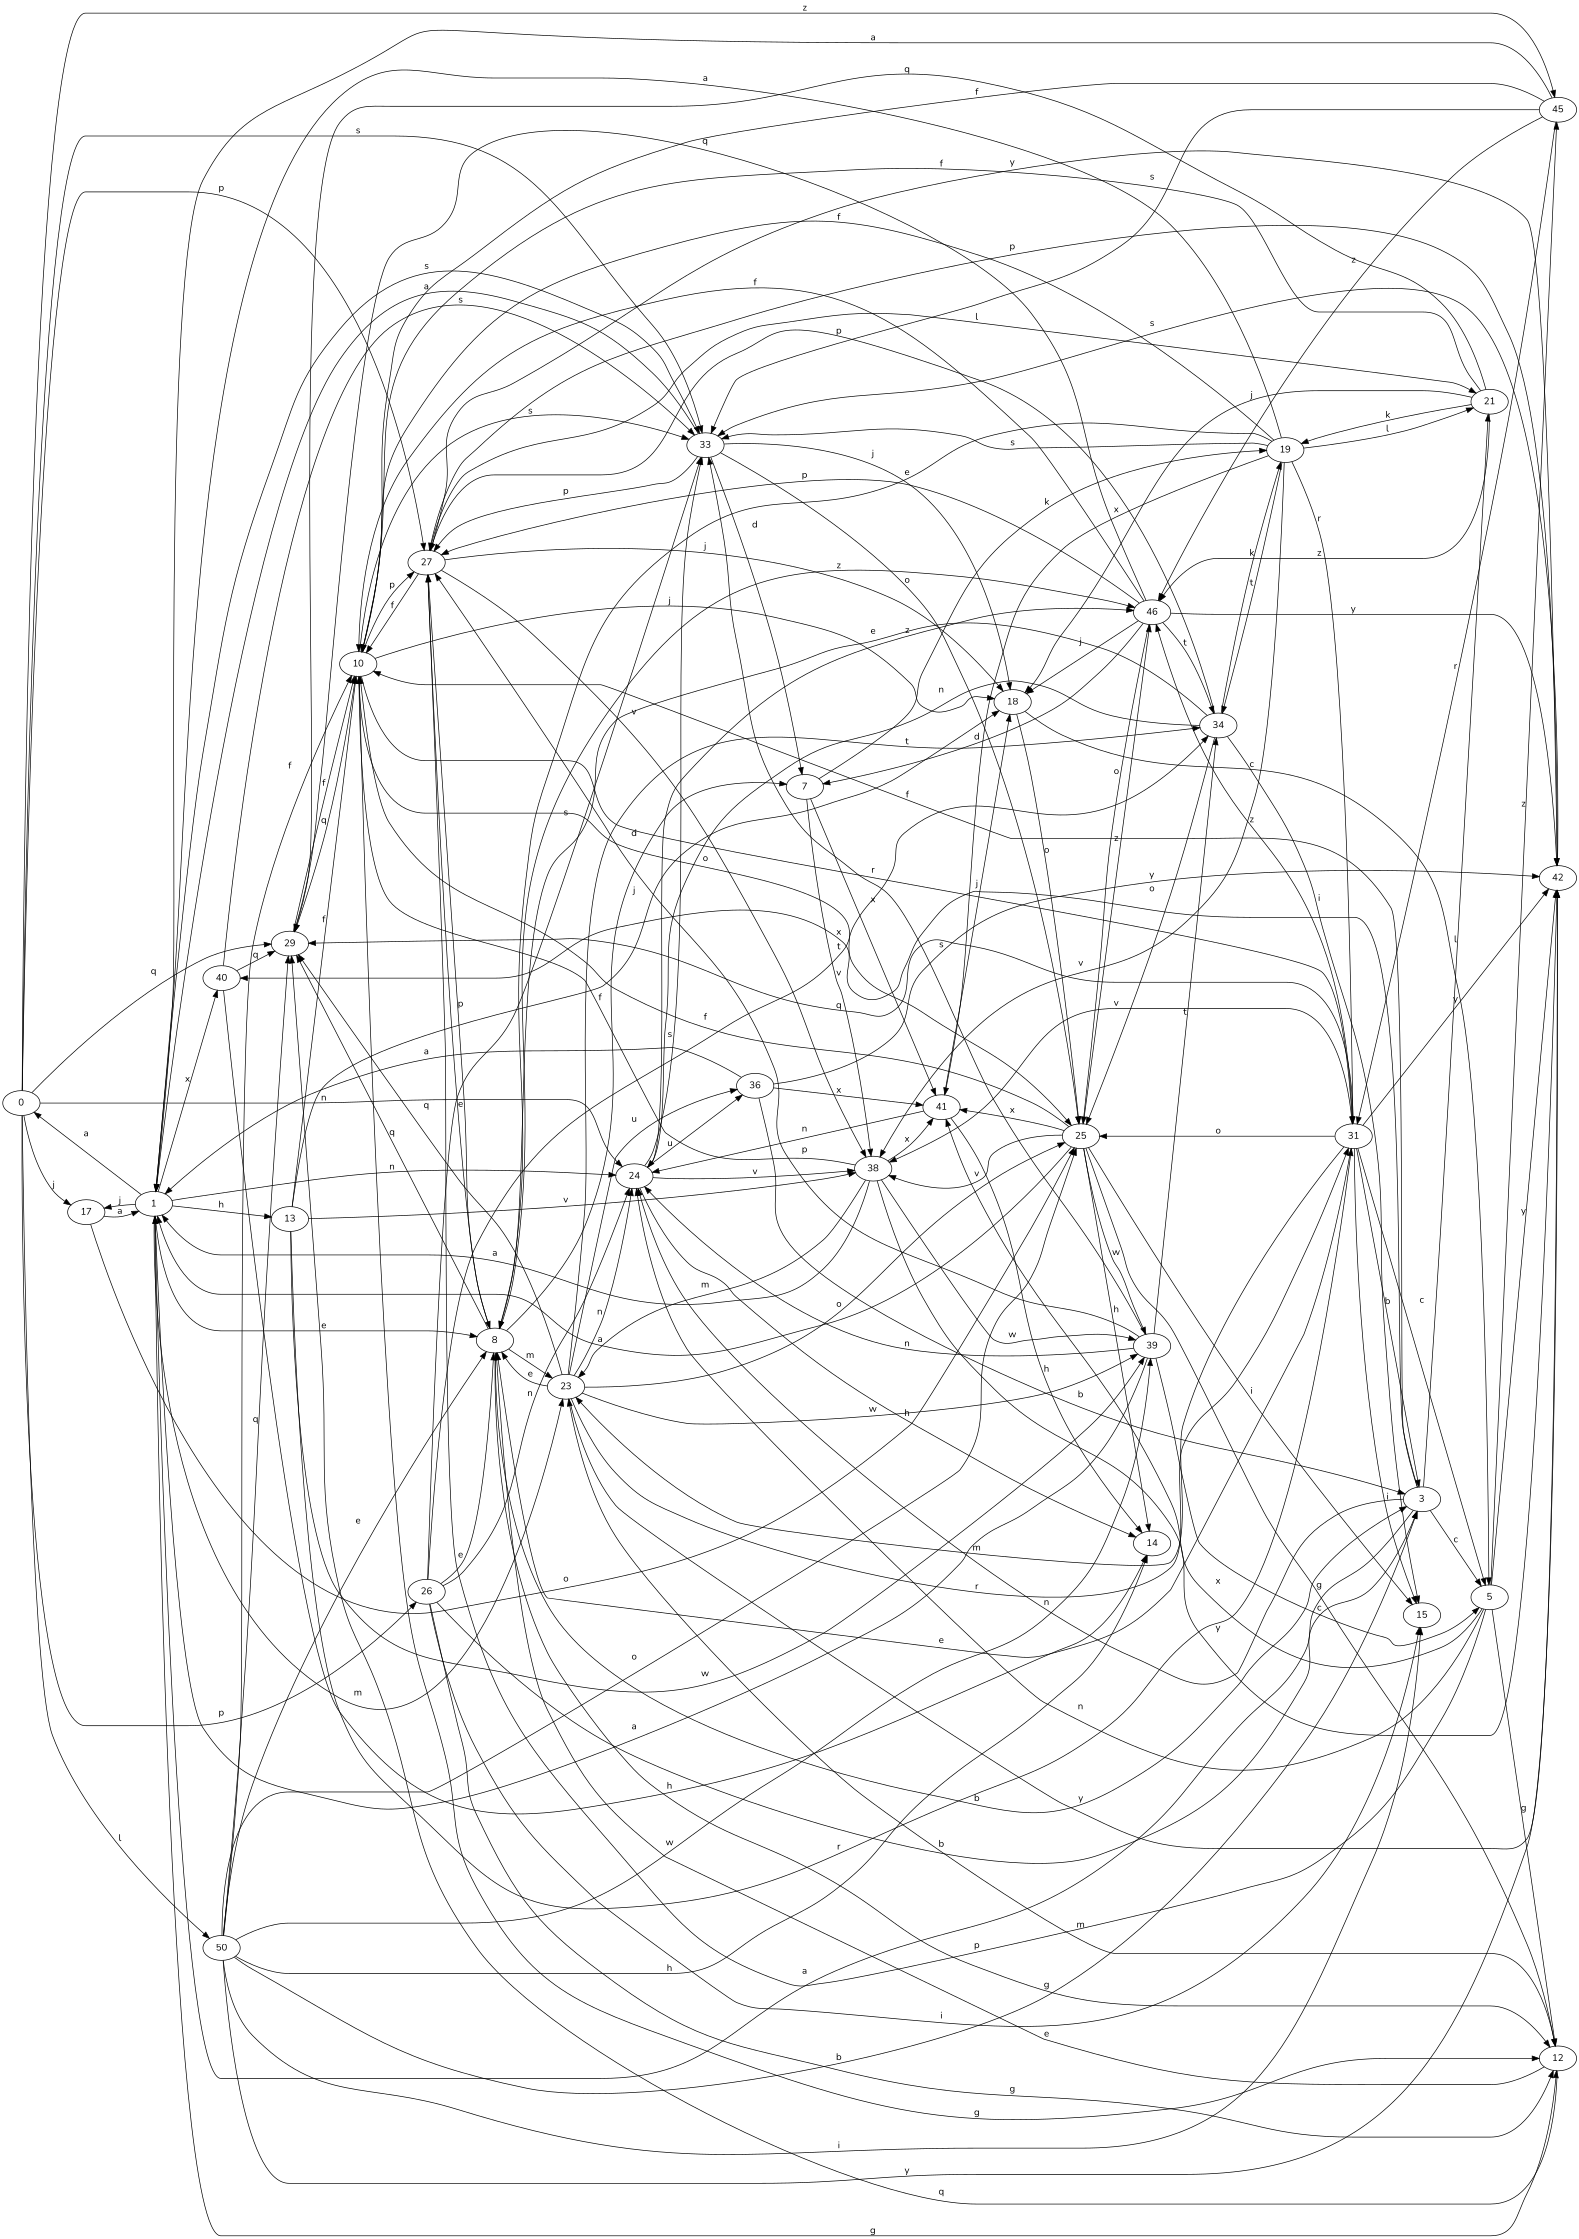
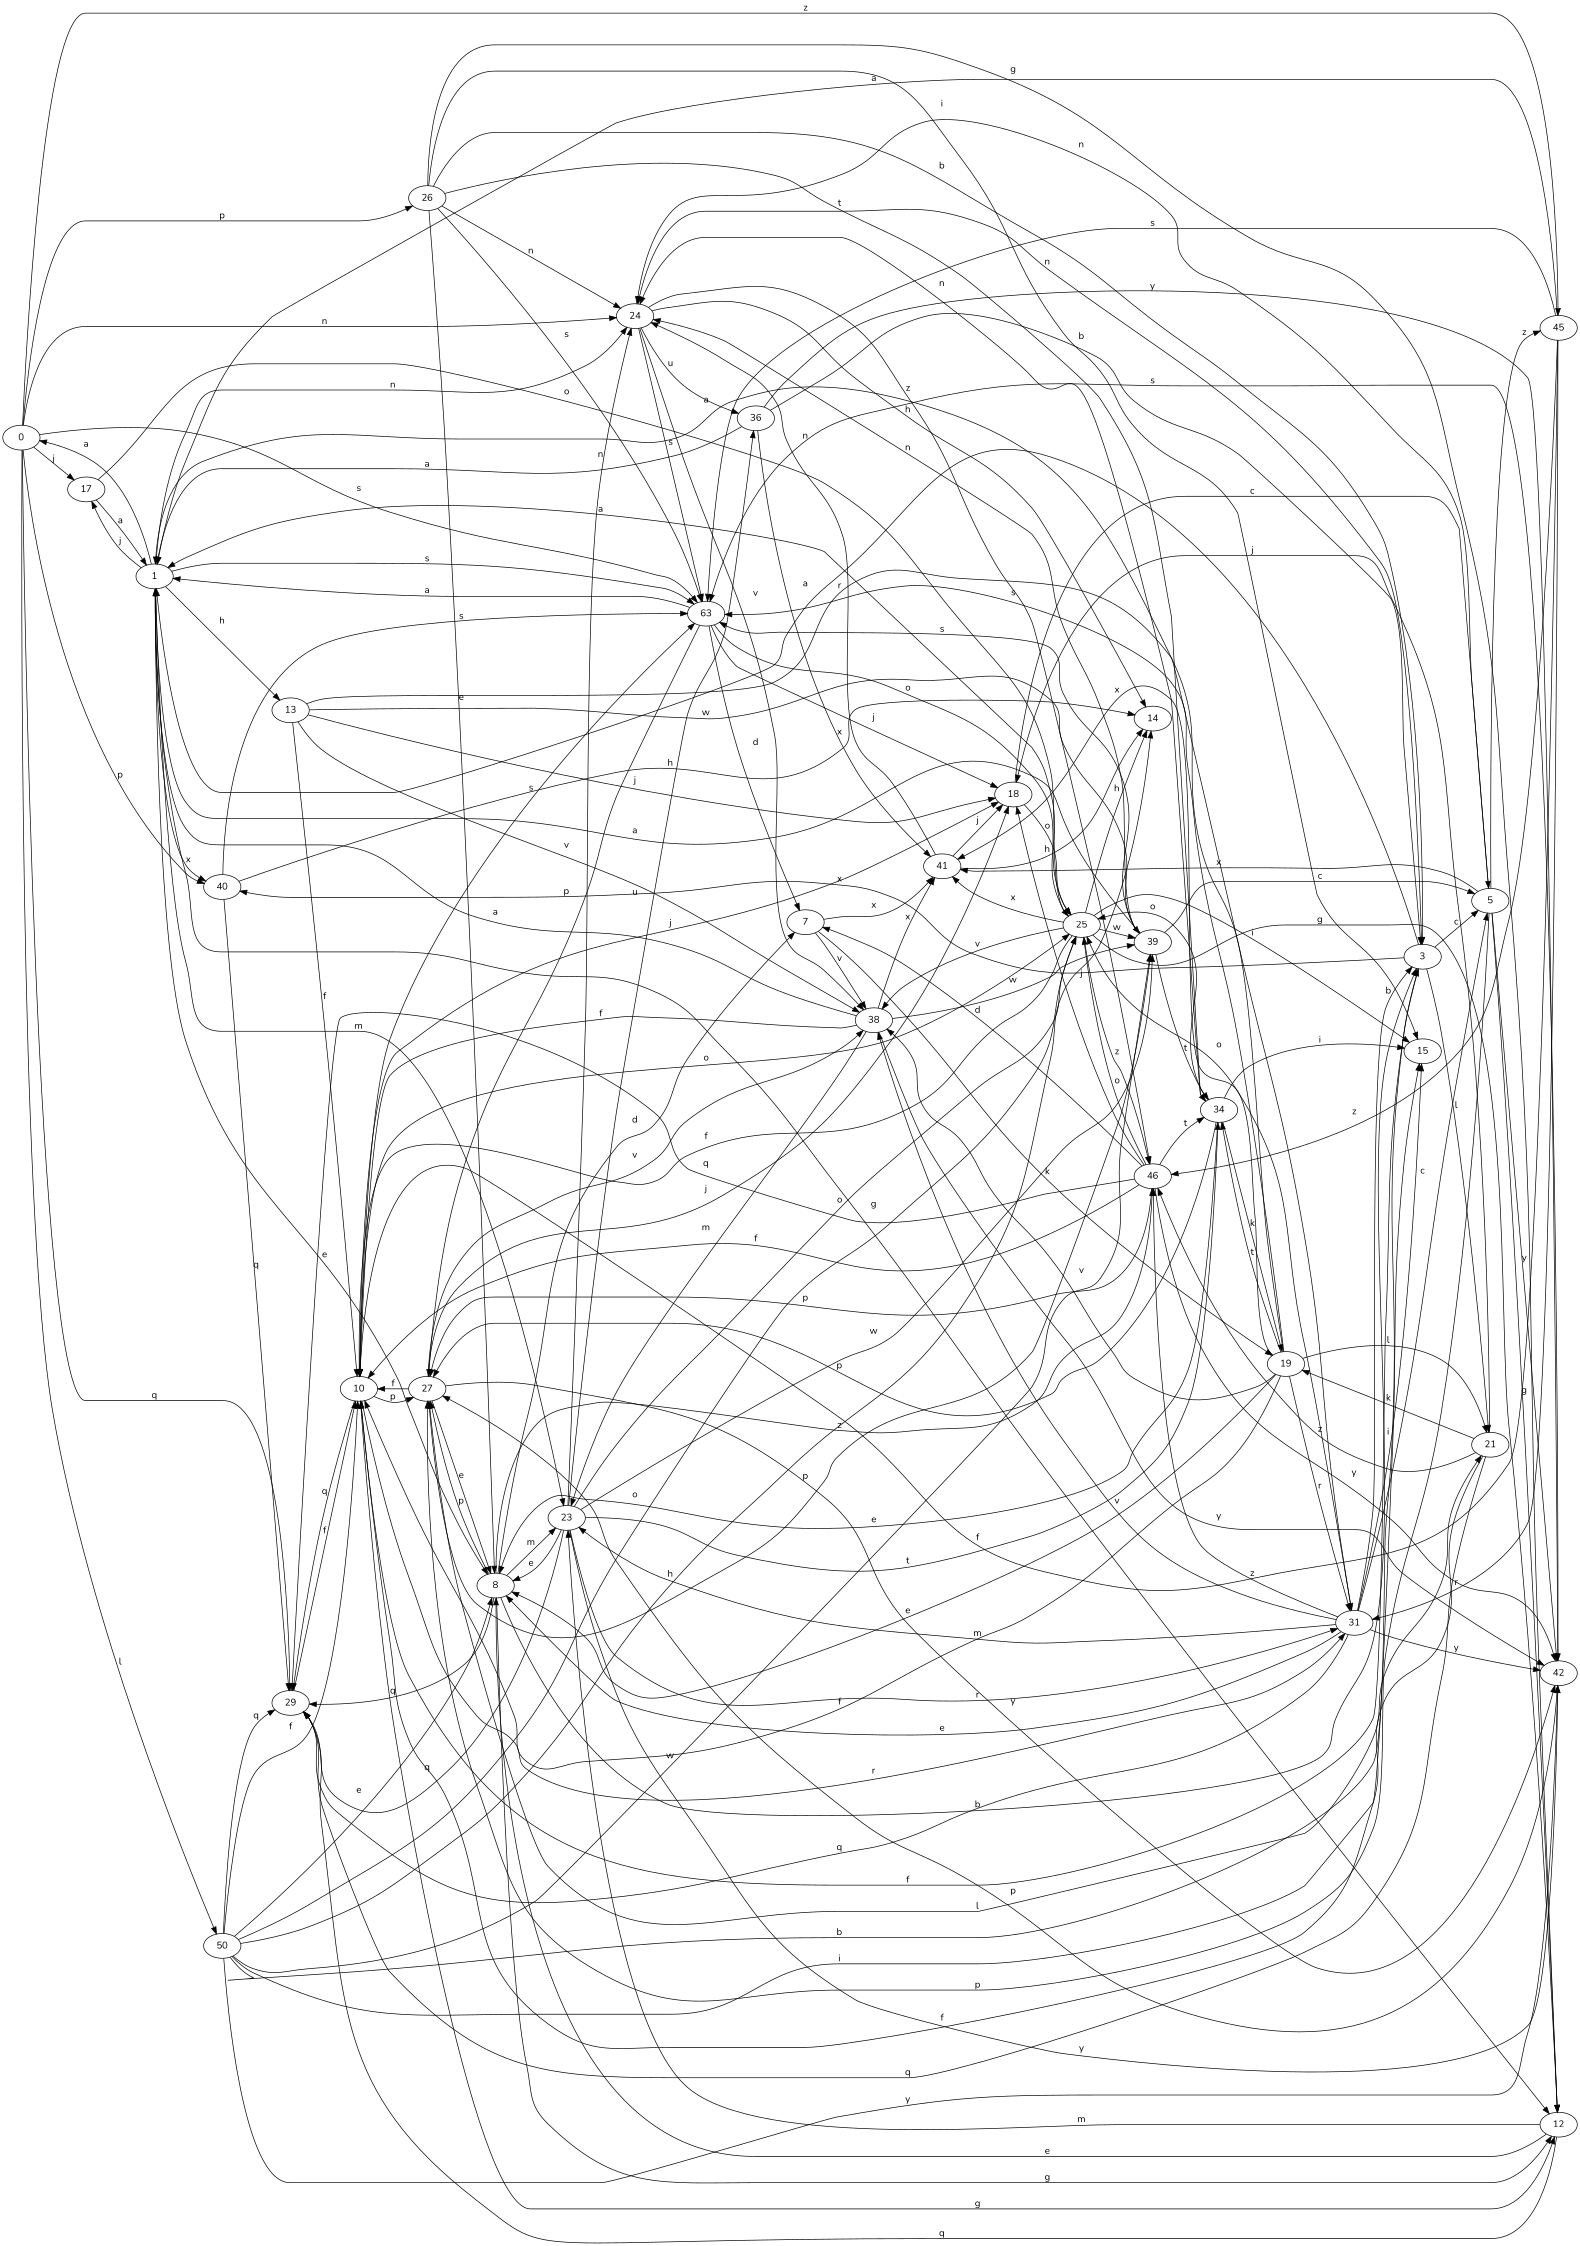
(52, 360) -> (74, 682)
(705, 445) -> (706, 614)
